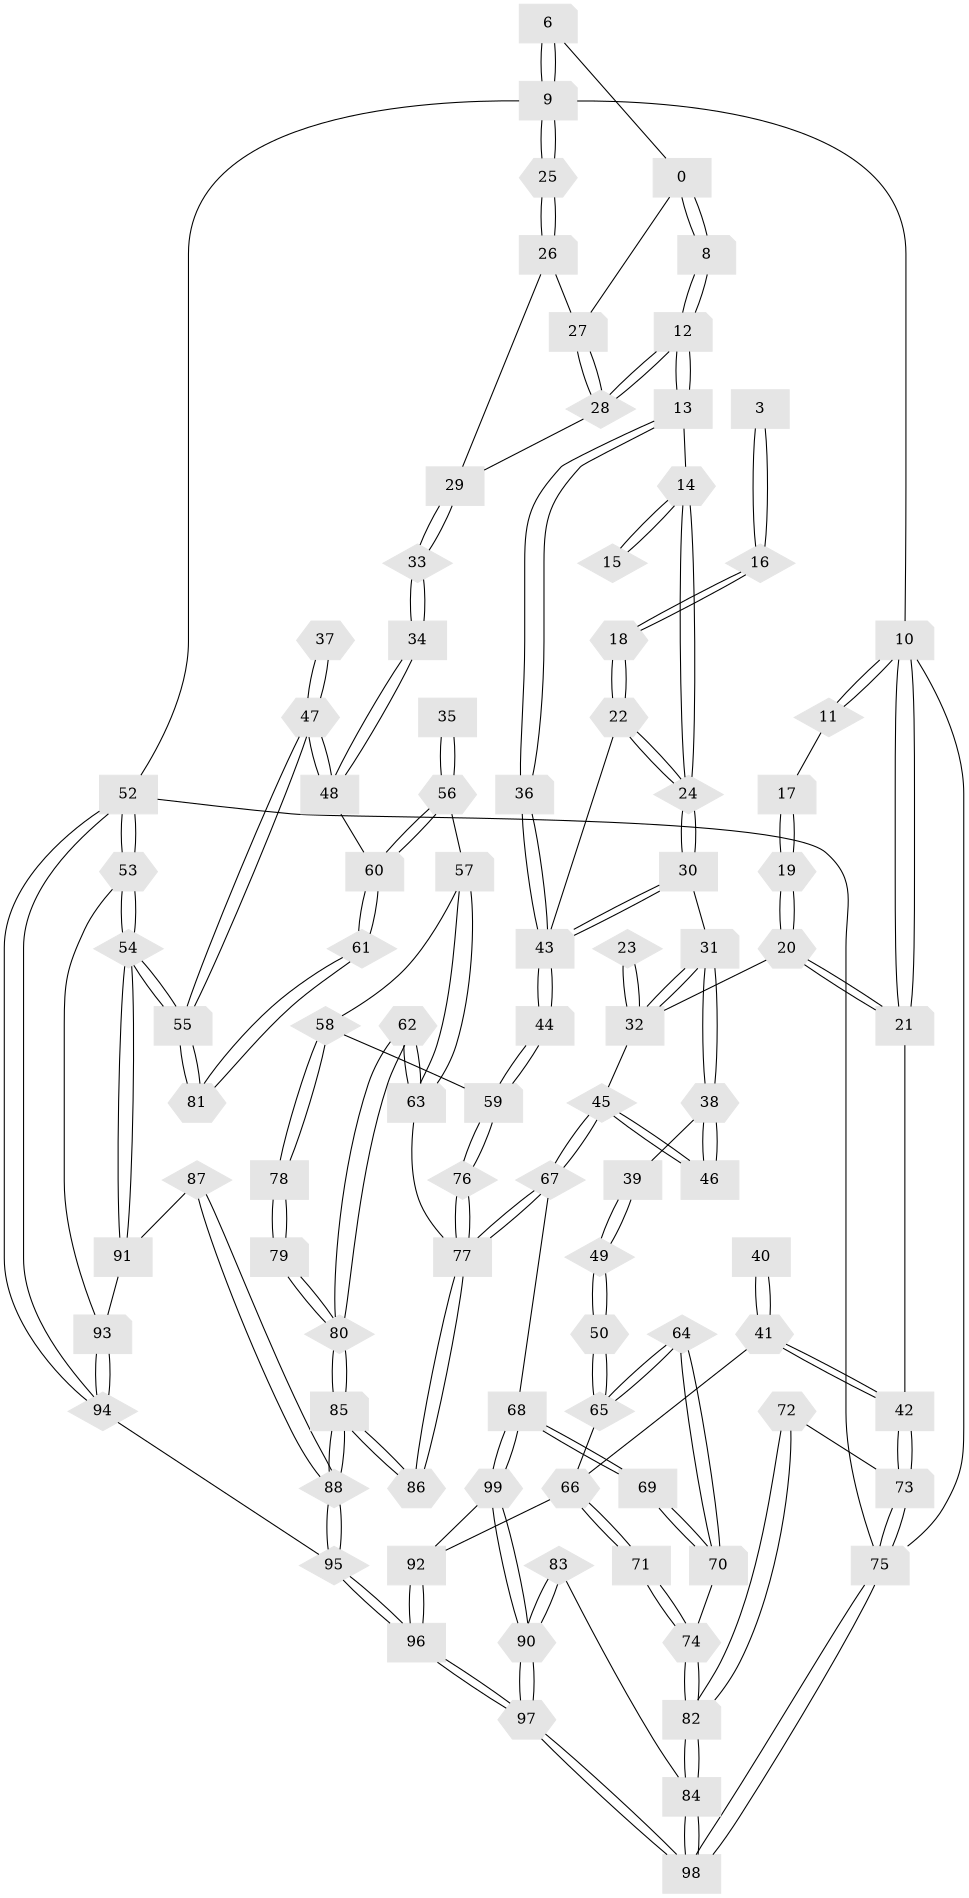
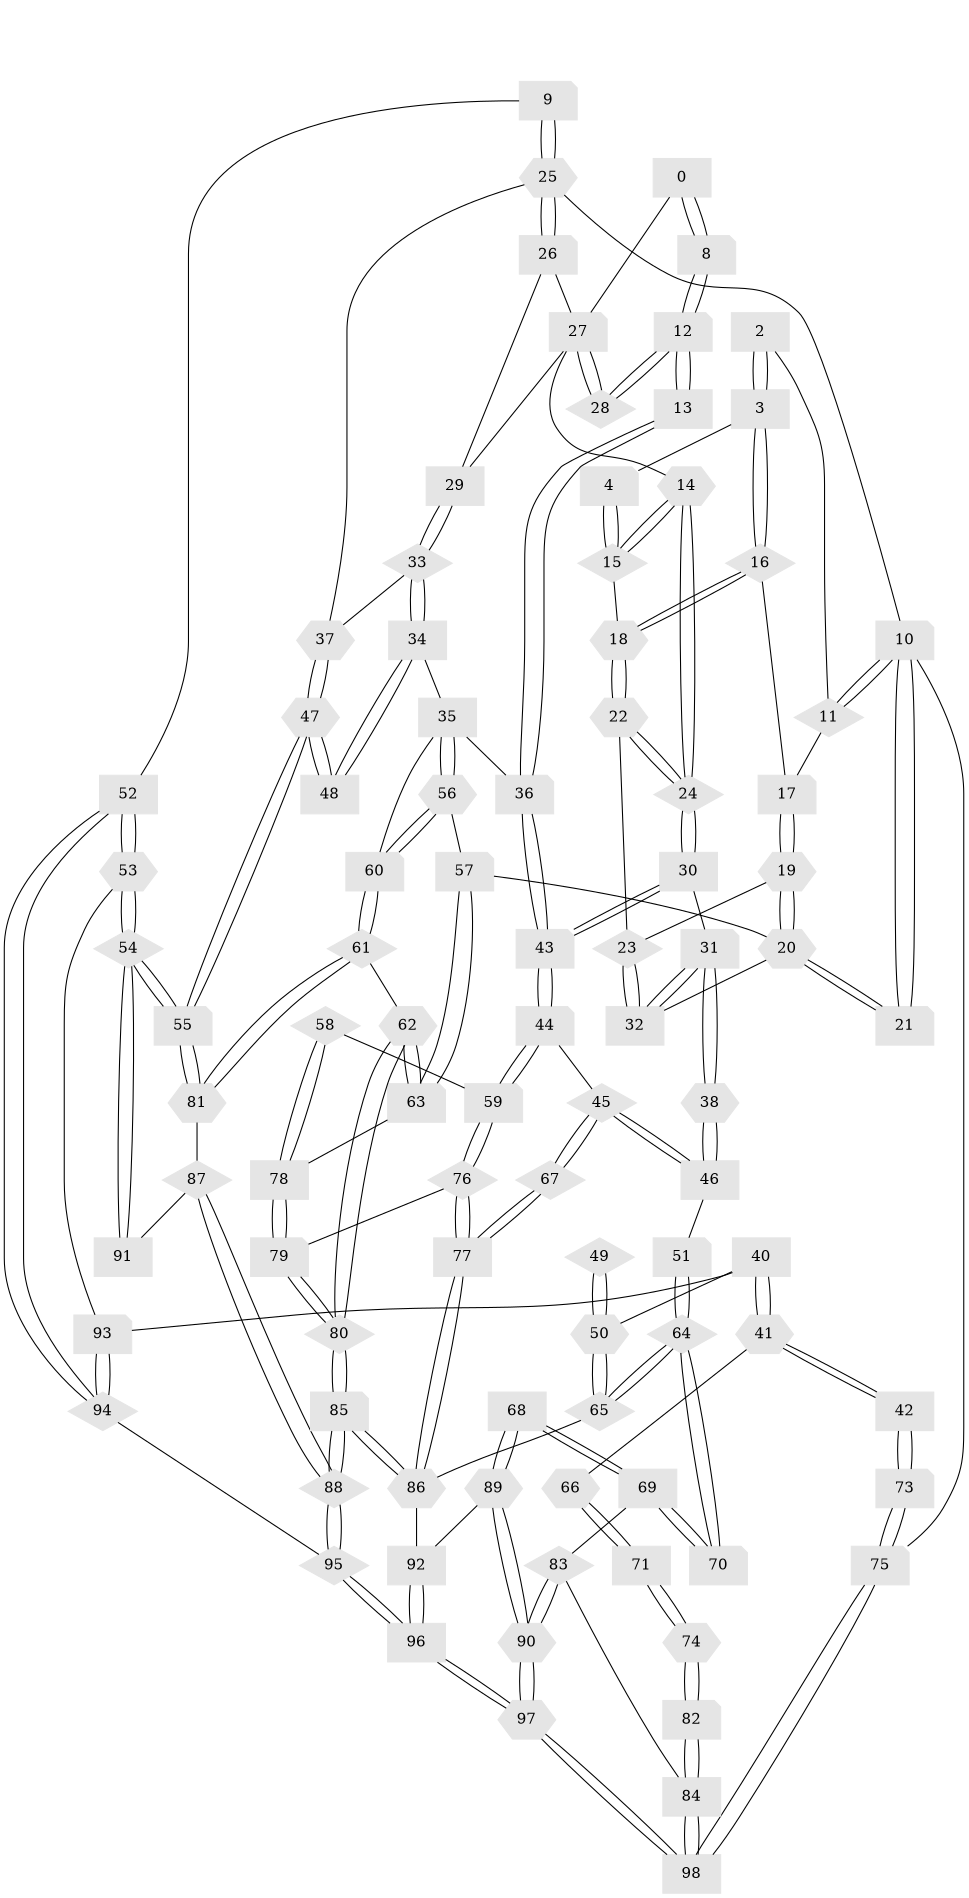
(548, 24) -> none
(903, 239) -> (812, 337)
none -> (760, 332)
none -> (347, 354)
(534, 445) -> (517, 409)
(685, 448) -> (570, 443)
none -> (609, 486)
none -> (374, 600)
none -> (616, 601)
none -> (774, 678)
none -> (433, 679)
none -> (486, 756)
(352, 833) -> (401, 792)
(582, 833) -> (623, 833)
(837, 864) -> none
none -> (709, 909)
(410, 963) -> (618, 896)
none -> (384, 985)
(618, 1066) -> (576, 1067)
none -> (197, 1142)
(633, 1180) -> none
(415, 1184) -> (346, 1143)
none -> (376, 1217)
(905, 1219) -> none
none -> (682, 1257)
(534, 1295) -> none
none -> (682, 1295)
(113, 1296) -> (433, 1308)
(787, 1411) -> none
(589, 1441) -> (505, 1450)
(494, 1488) -> (494, 1488)
(487, 1530) -> (417, 1527)
none -> (595, 1534)
(705, 1604) -> none
